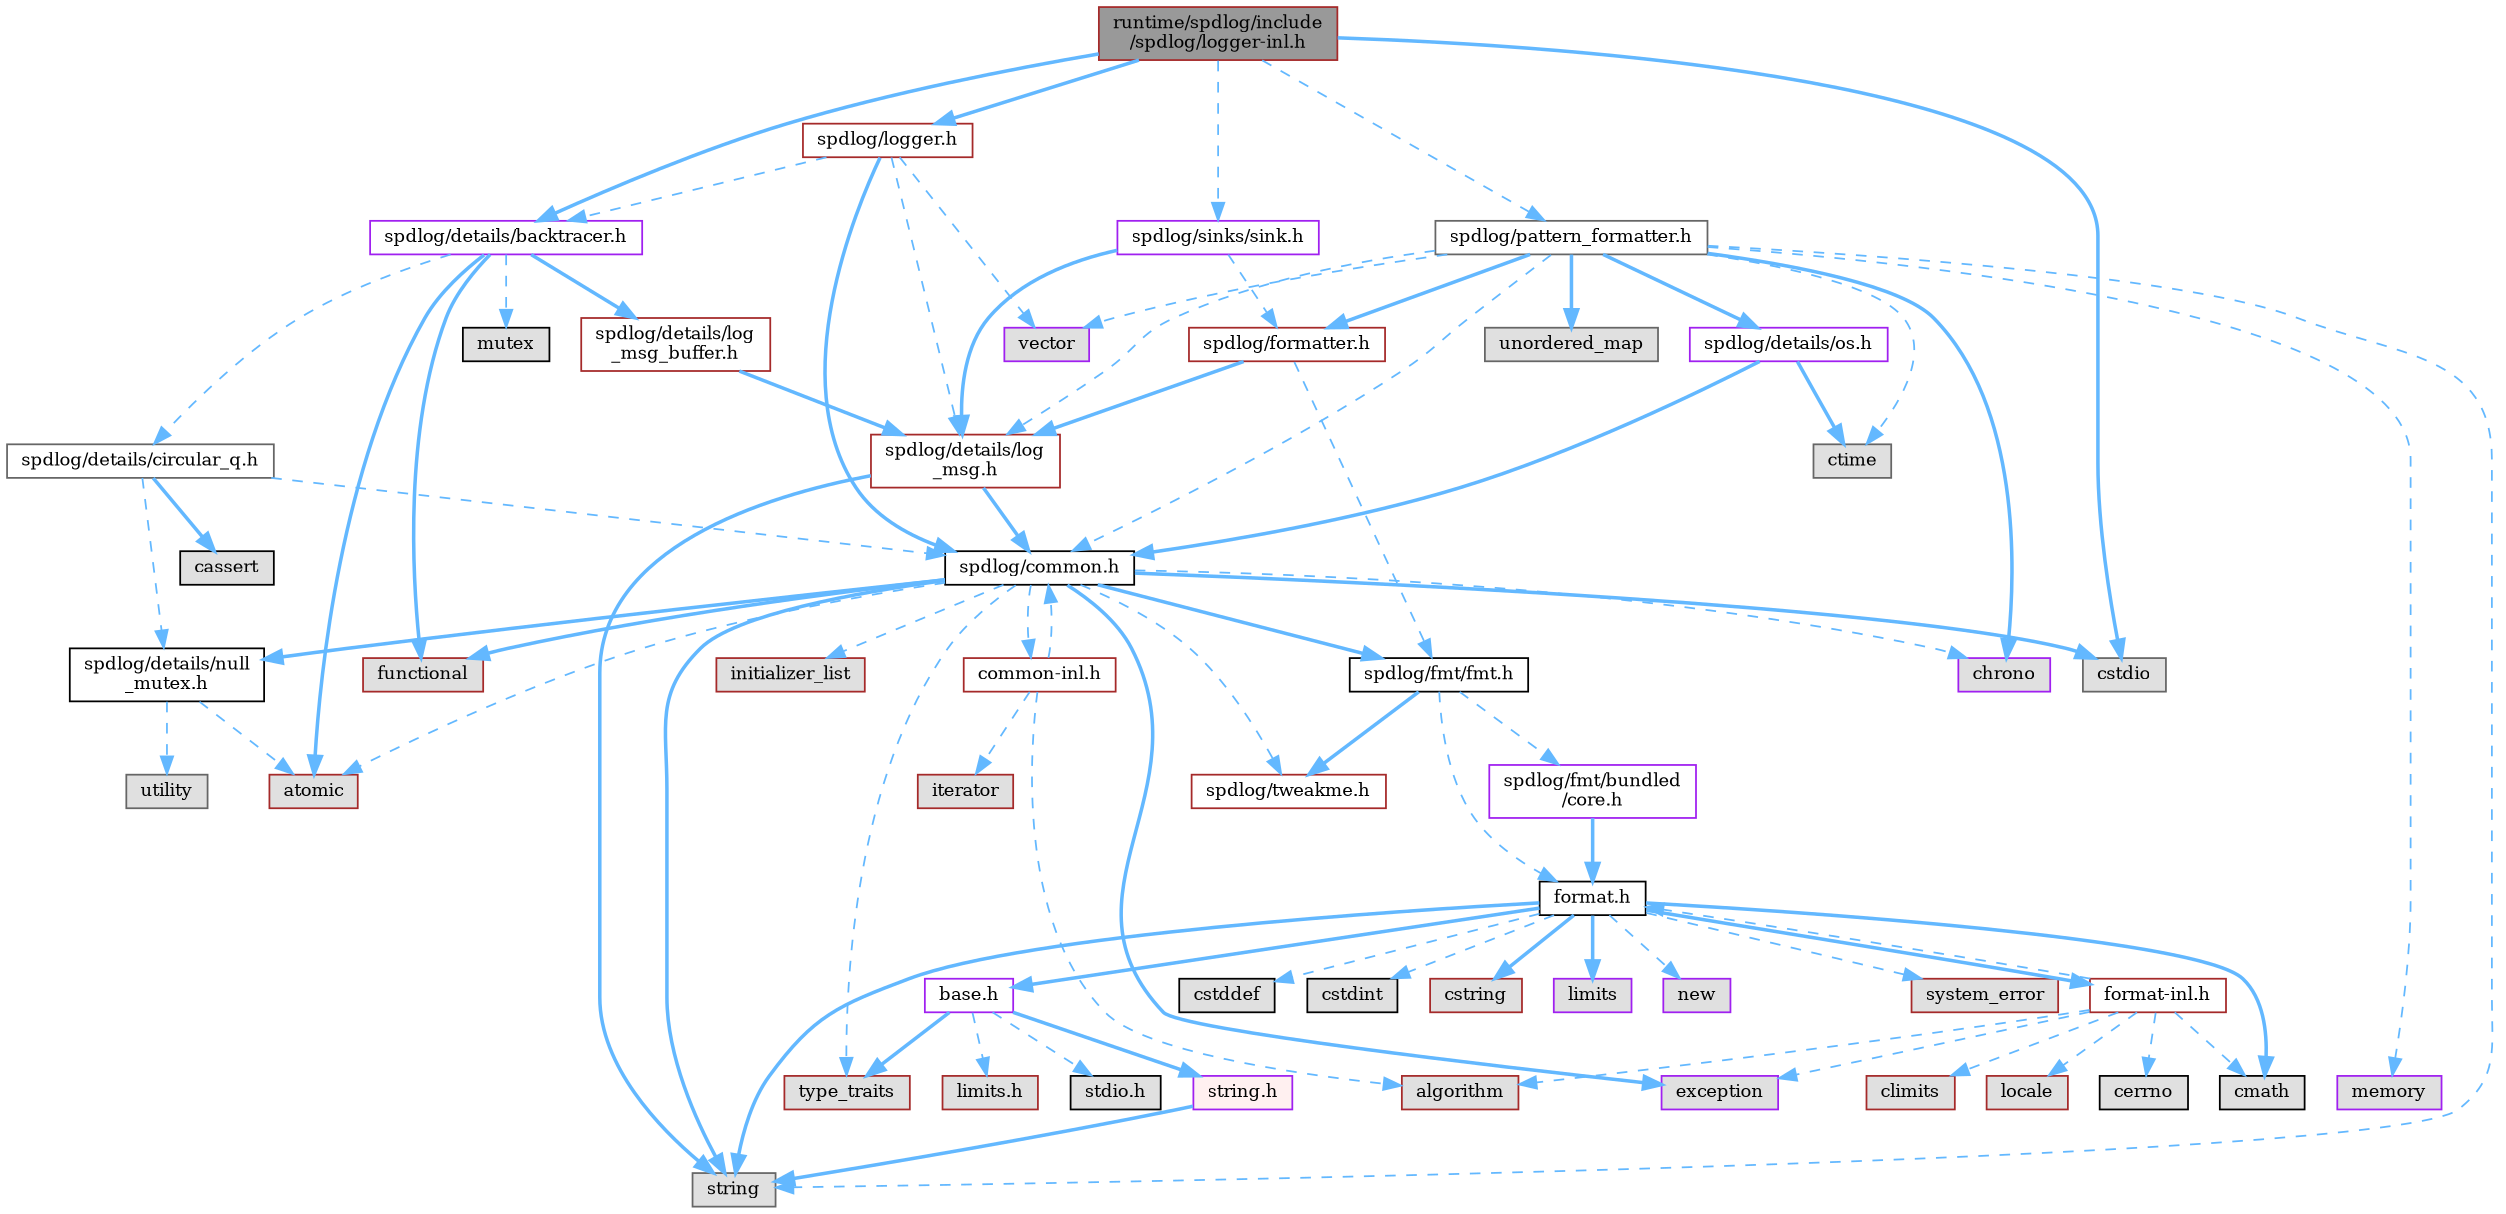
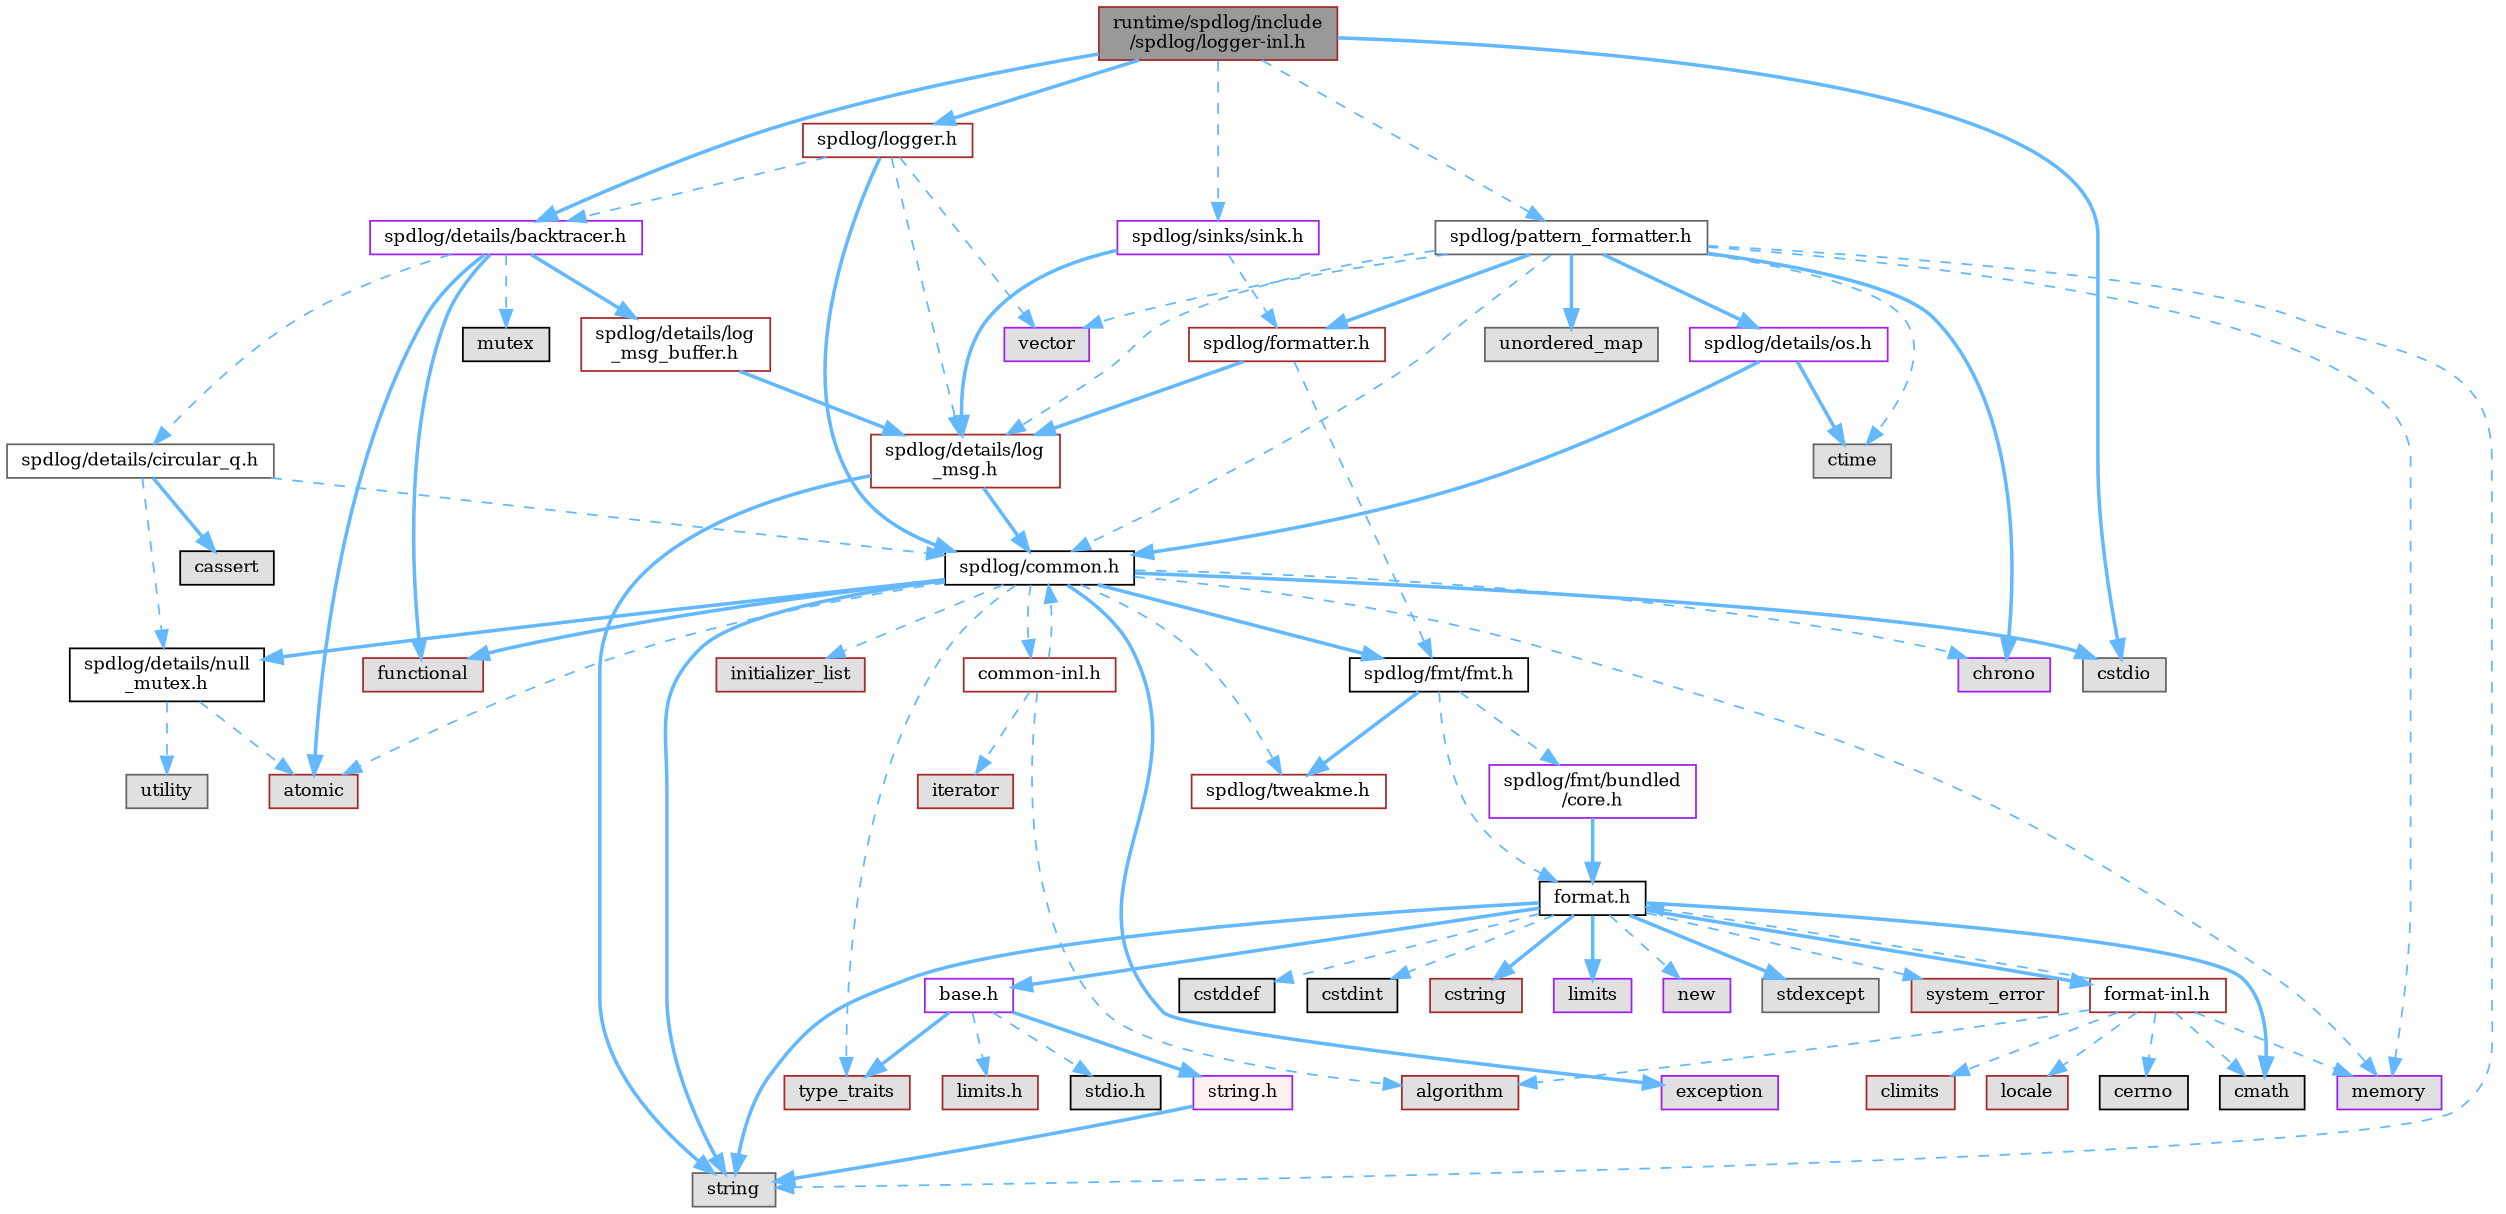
none -> (1790, 724)
none -> (1821, 996)
(1943, 1043) -> (2254, 1036)
